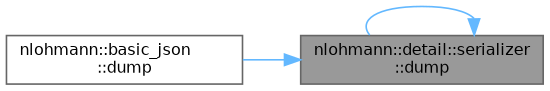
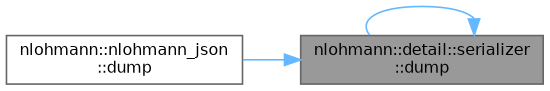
(124, 60) -> (124, 60)
